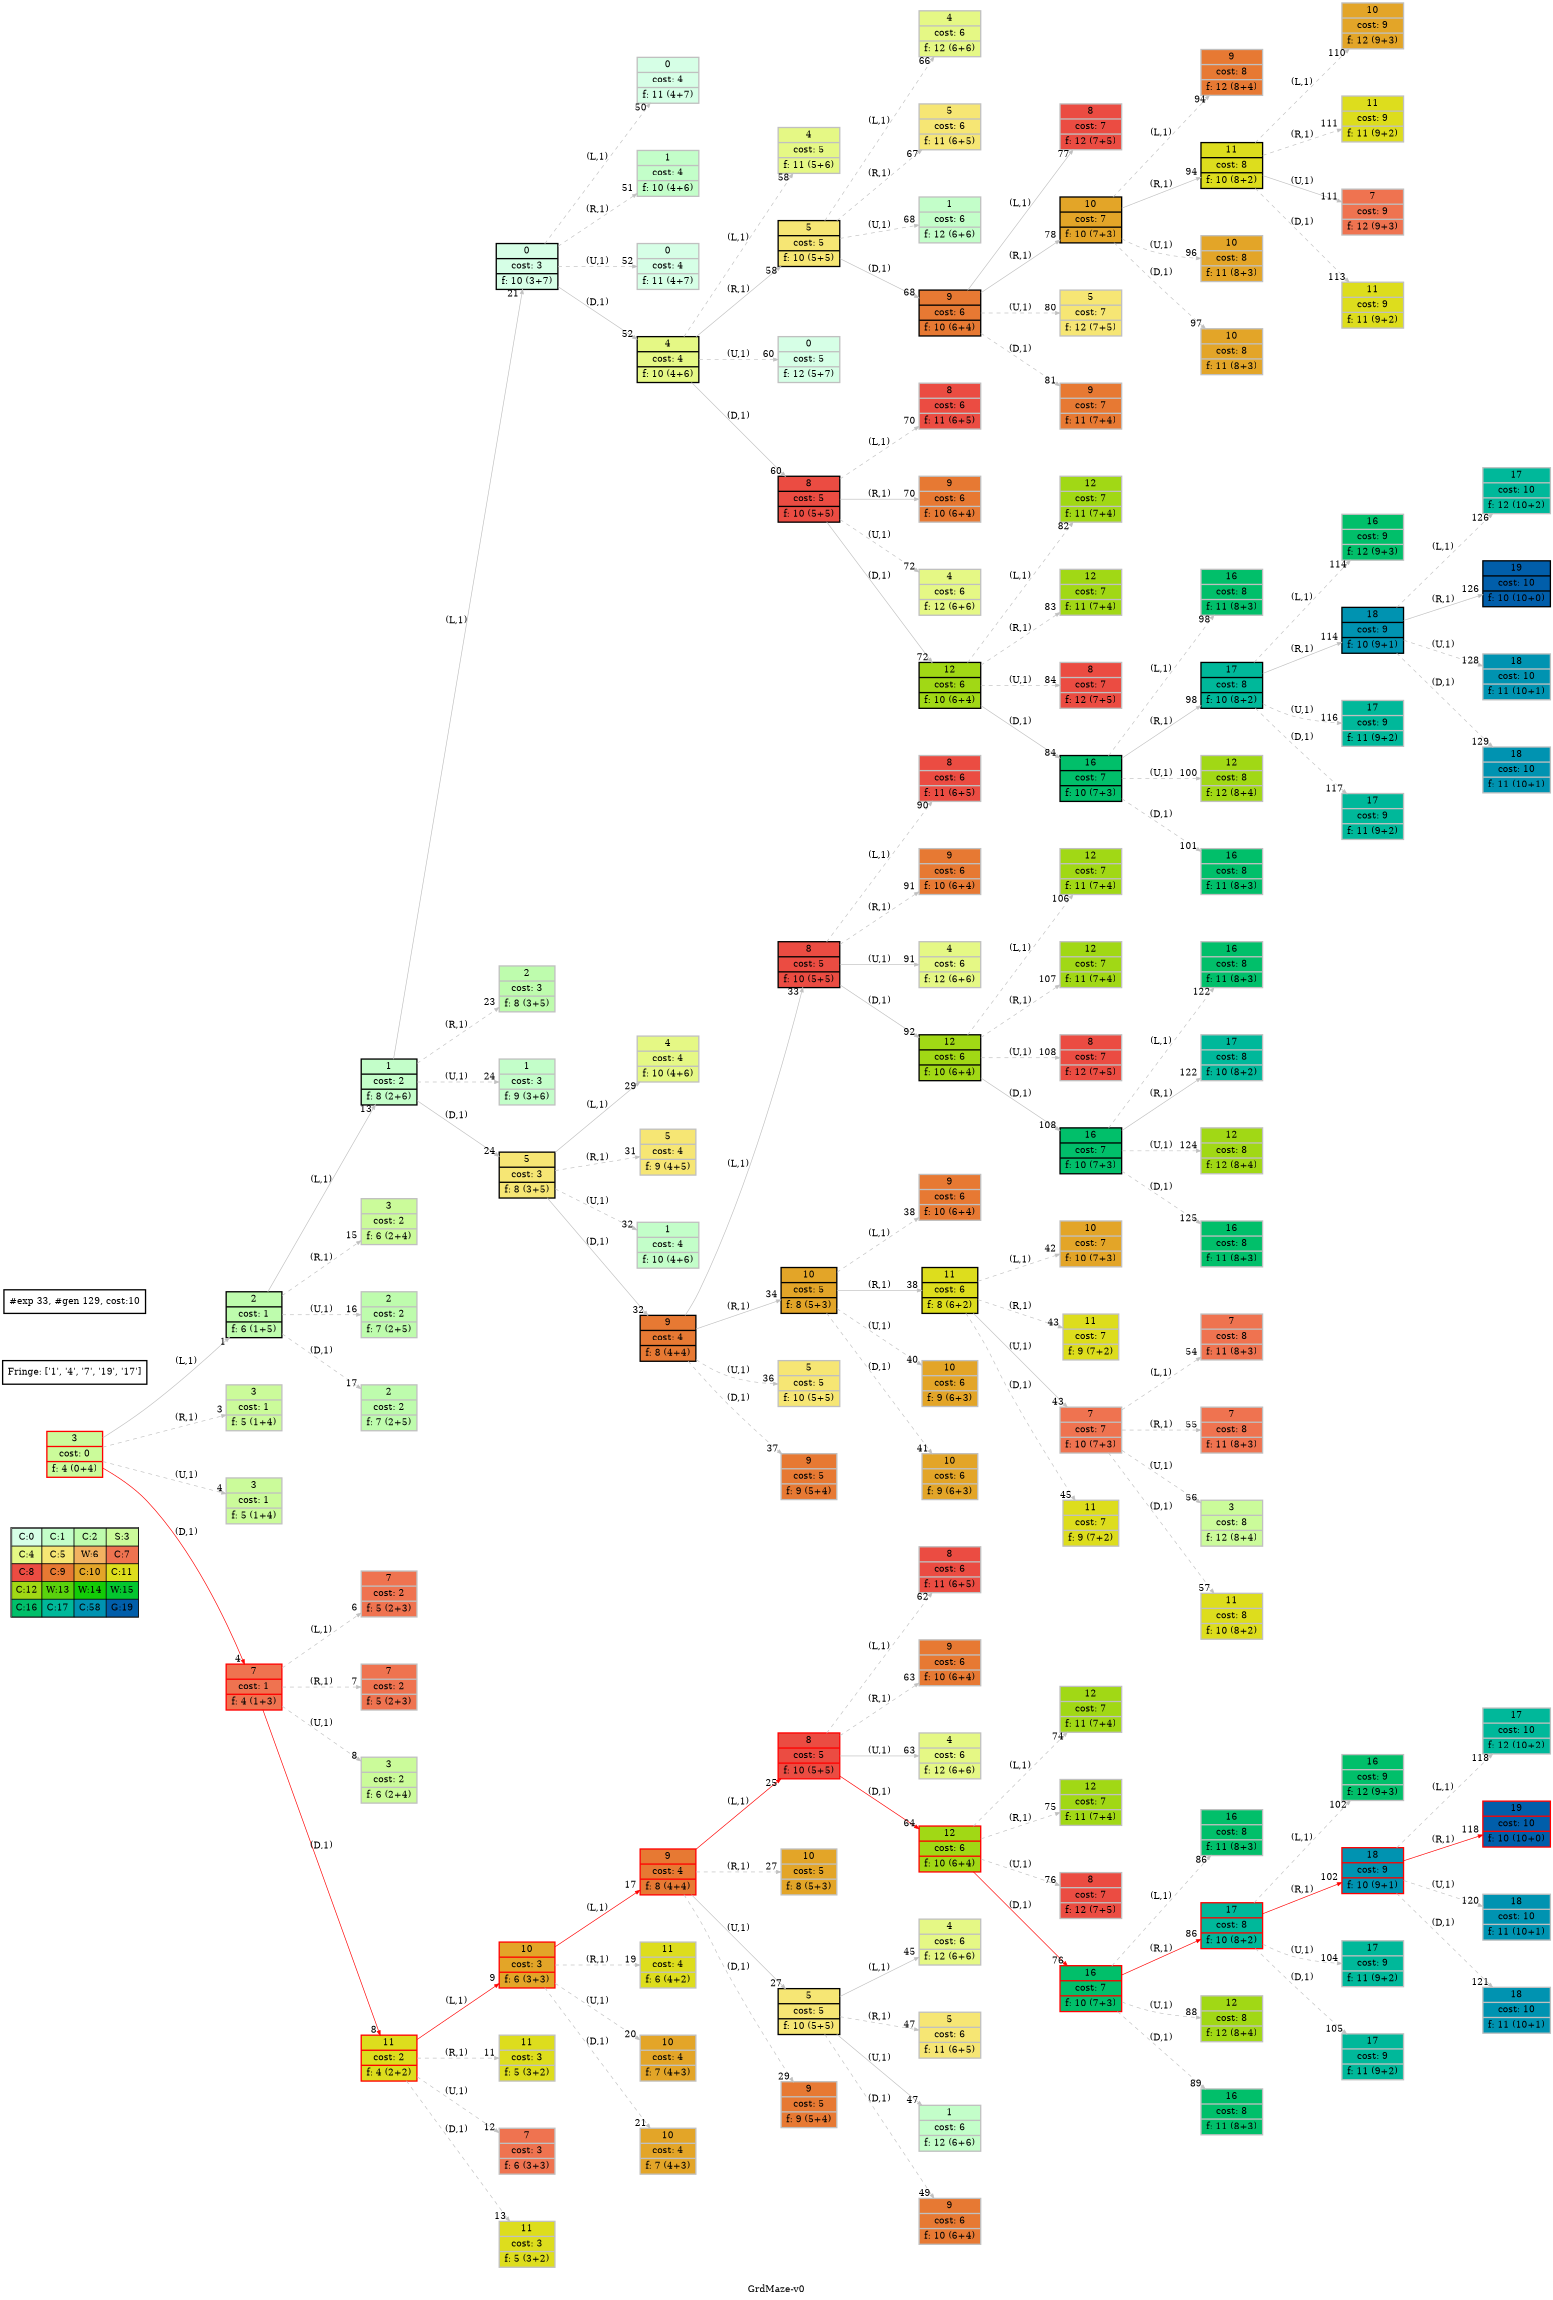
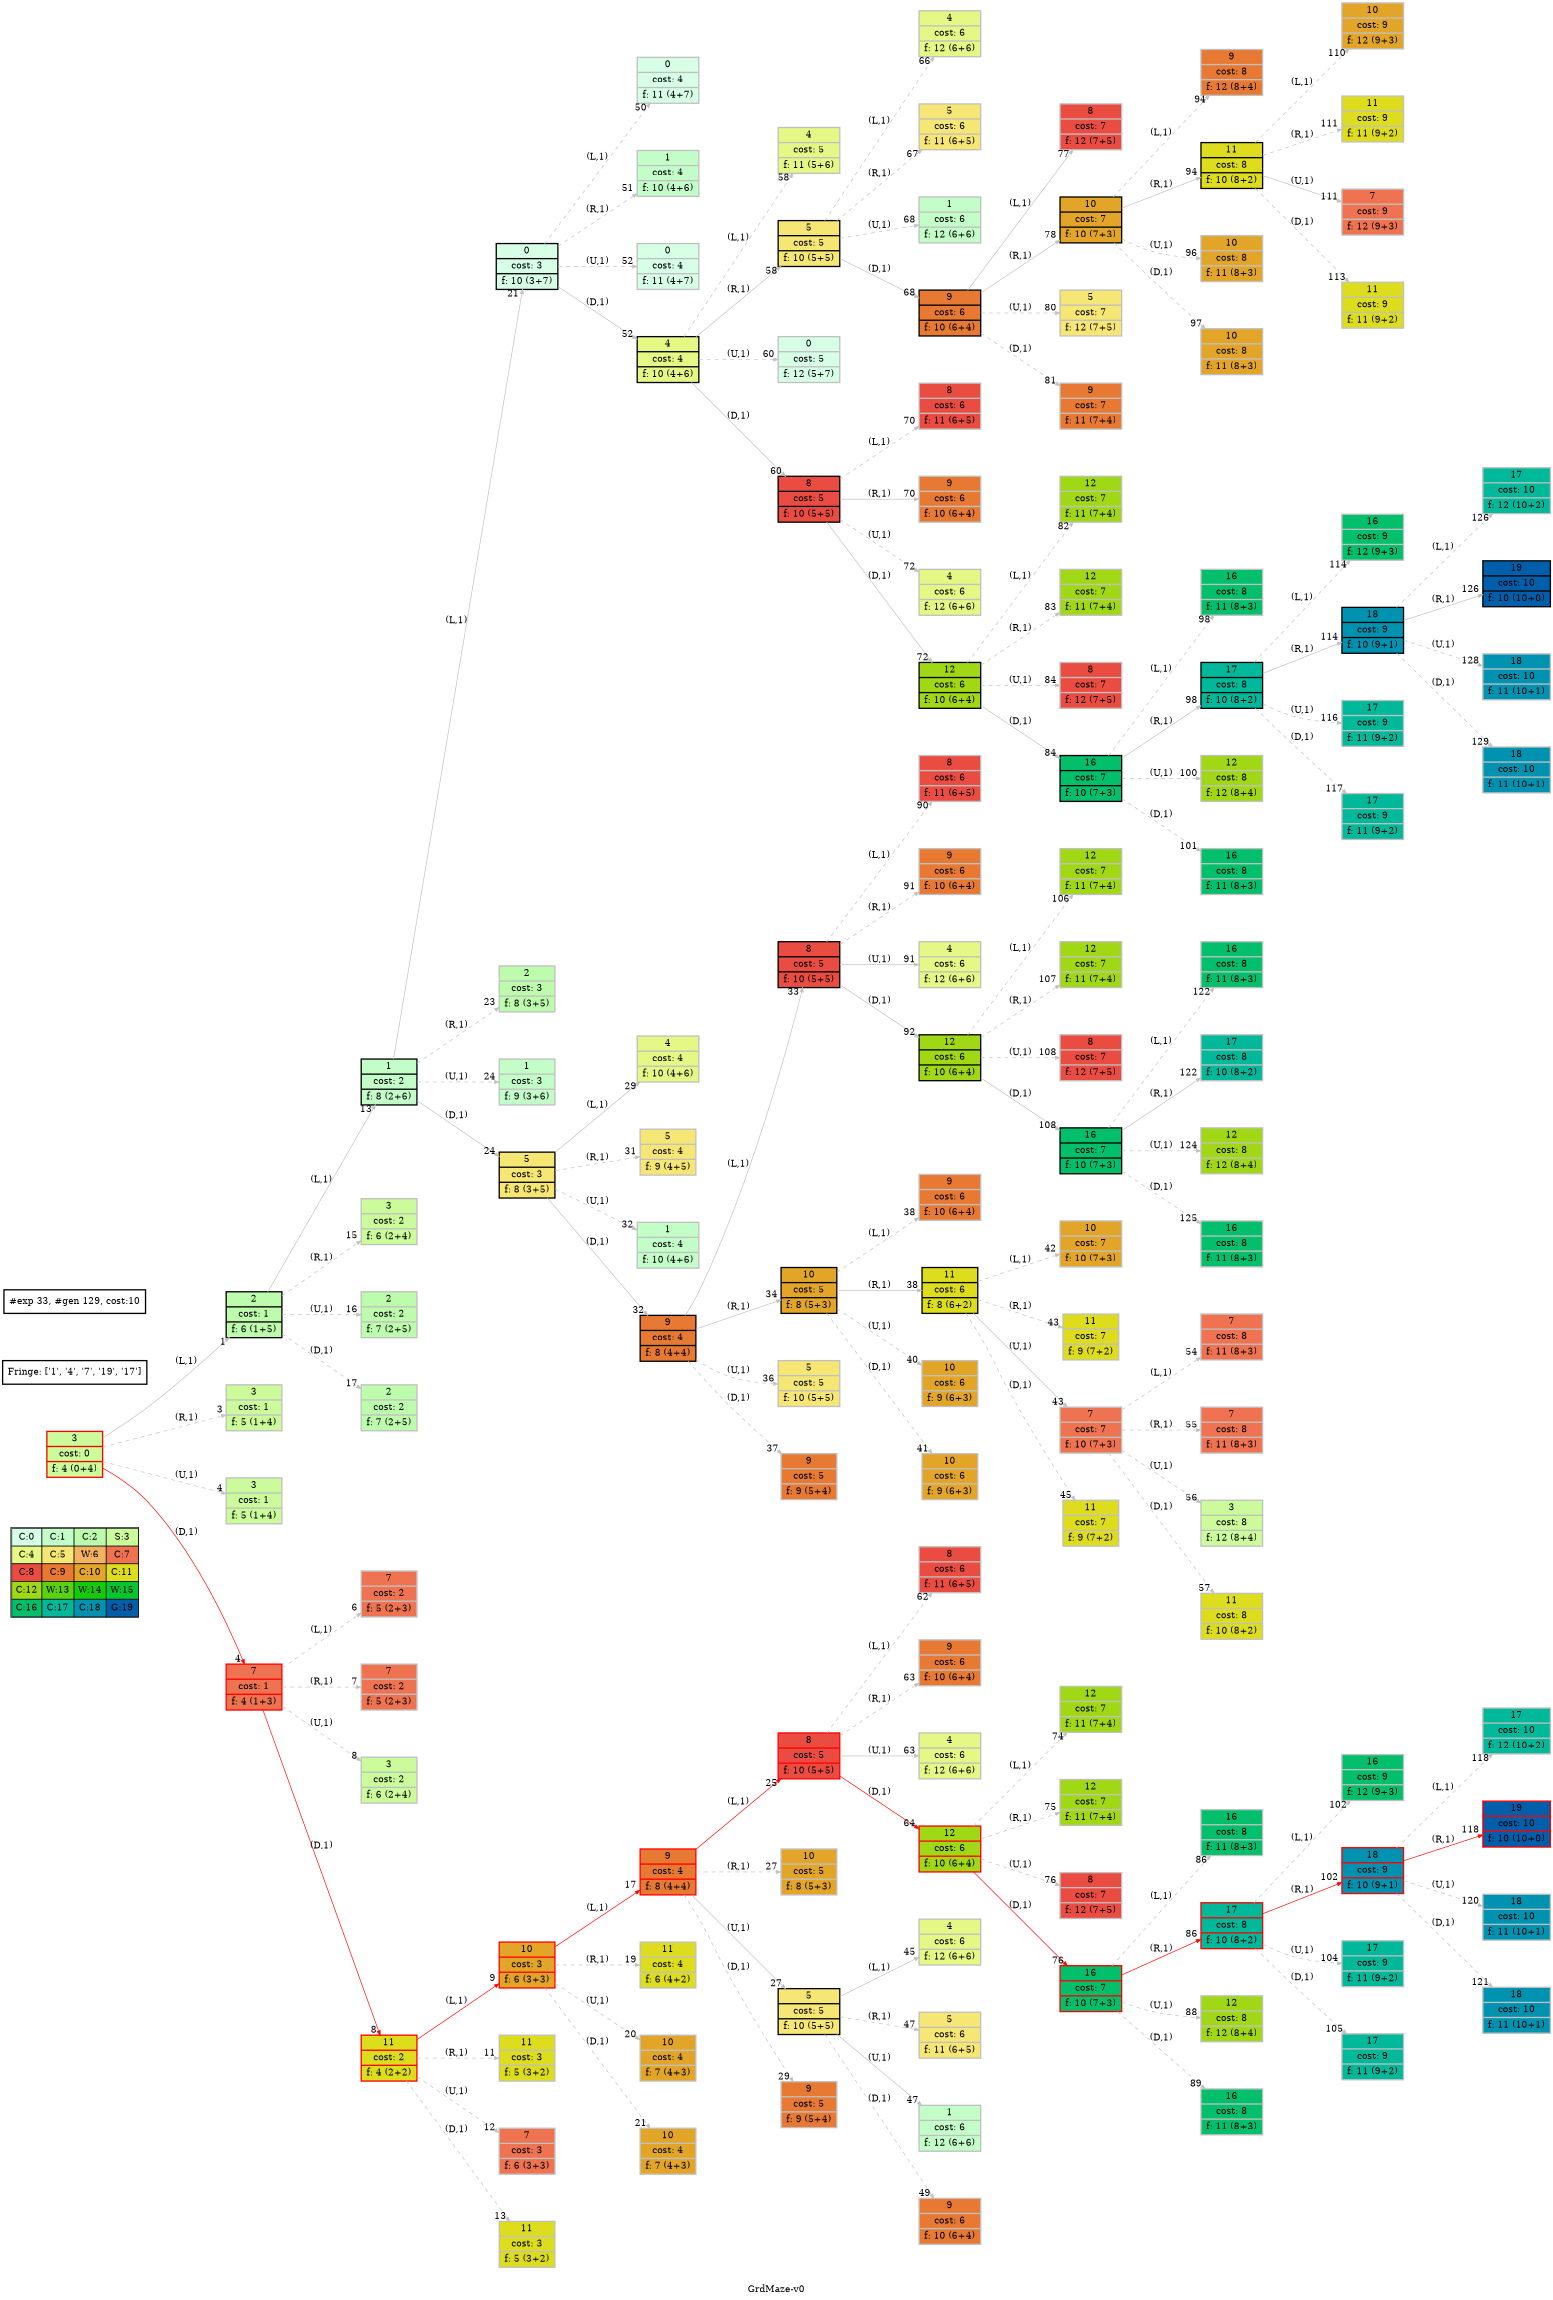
(90, 1608) -> (90, 1608)
